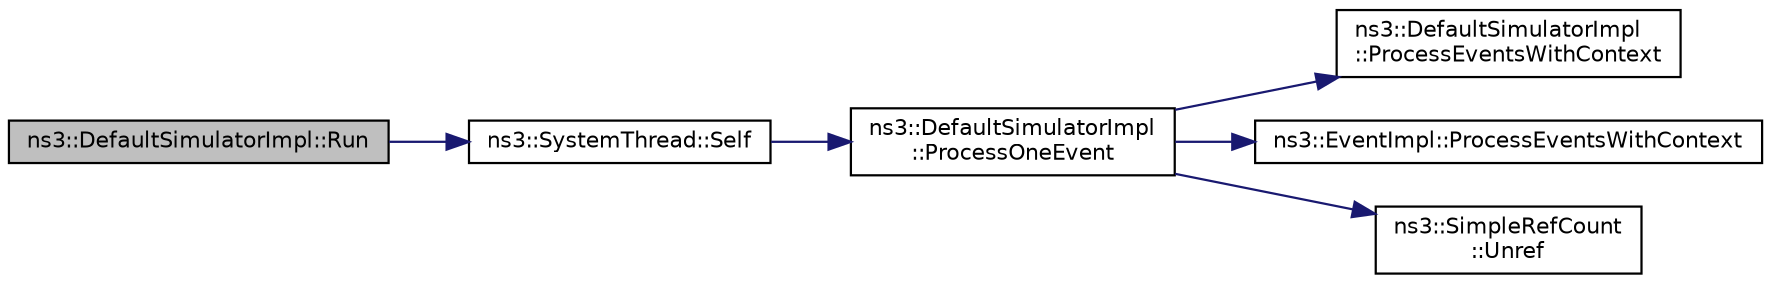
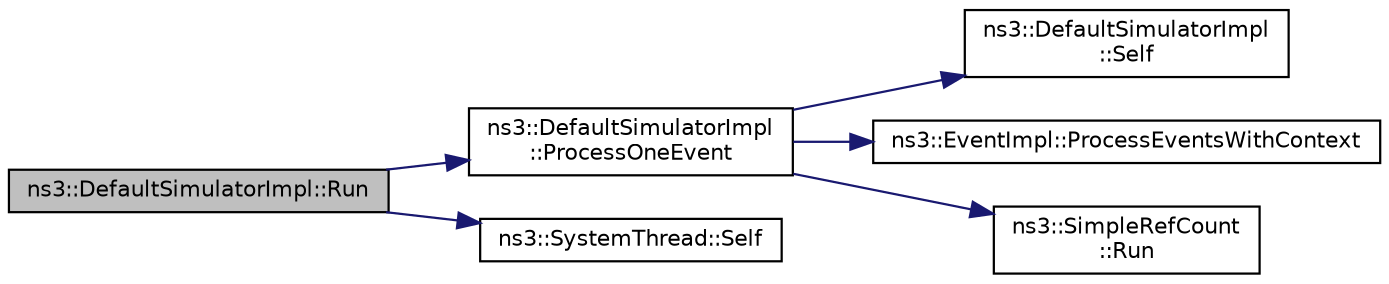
(1509, 44) -> (1127, 44)
(800, 142) -> (416, 166)
(1509, 240) -> (1127, 240)
